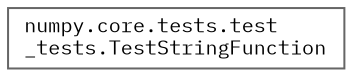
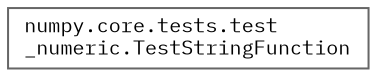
(176, 38) -> (188, 38)
